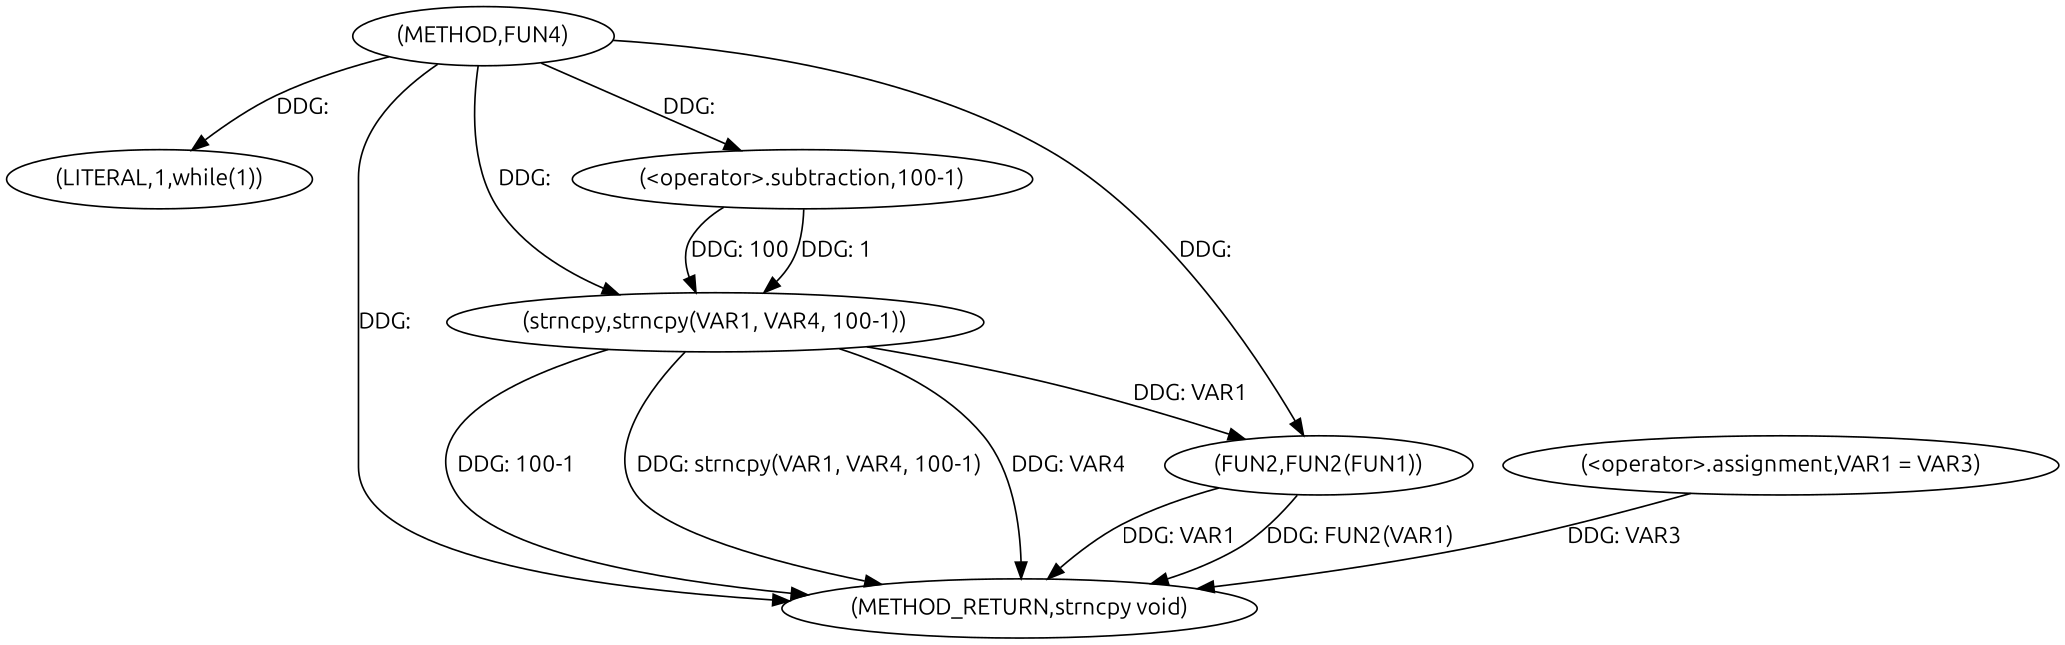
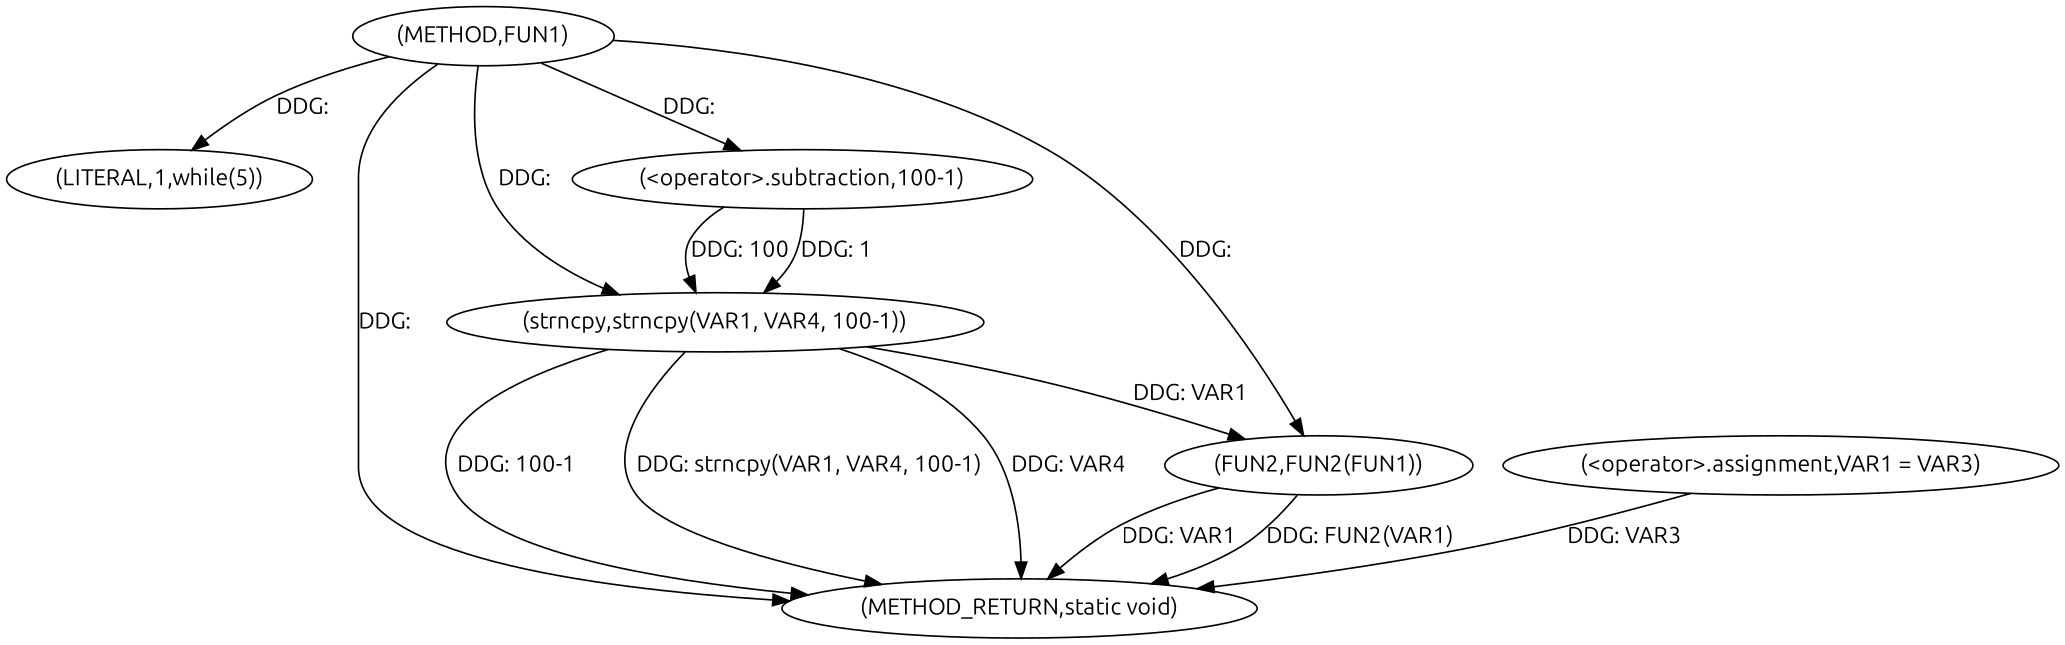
(483, 36) -> (483, 36)
(160, 179) -> (160, 179)
(1020, 608) -> (1020, 608)
